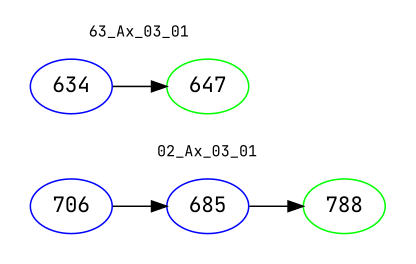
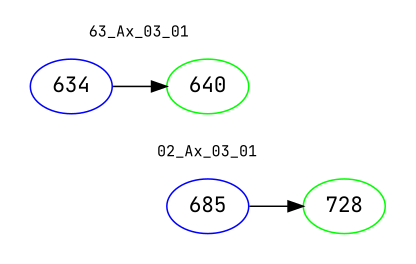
(208, 86) -> (208, 86)
(71, 206) -> none
(344, 206) -> (344, 206)
